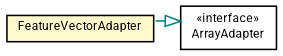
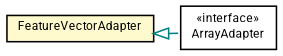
(159, 21) -> (175, 33)
